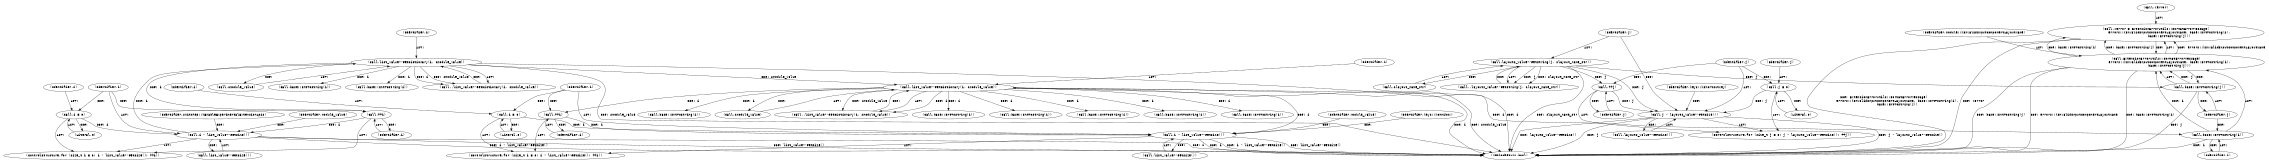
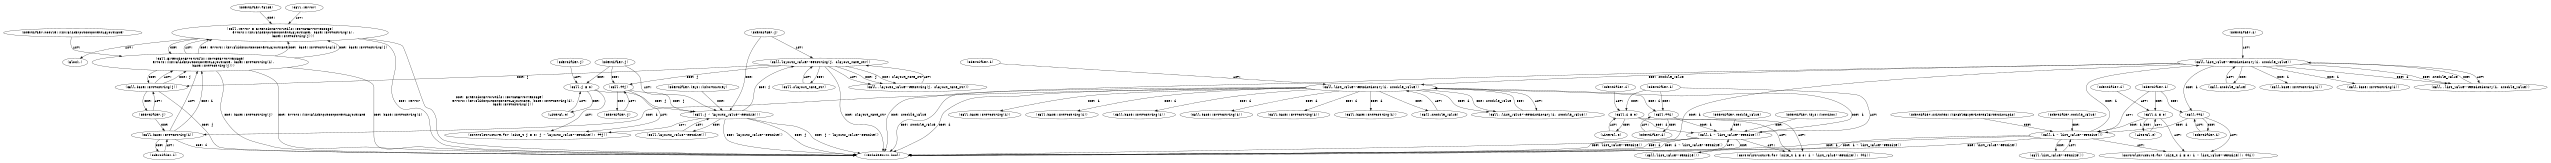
none -> (256, 8)
none -> (75, 62)
(1502, 77) -> (929, 77)
(1617, 79) -> (760, 82)
